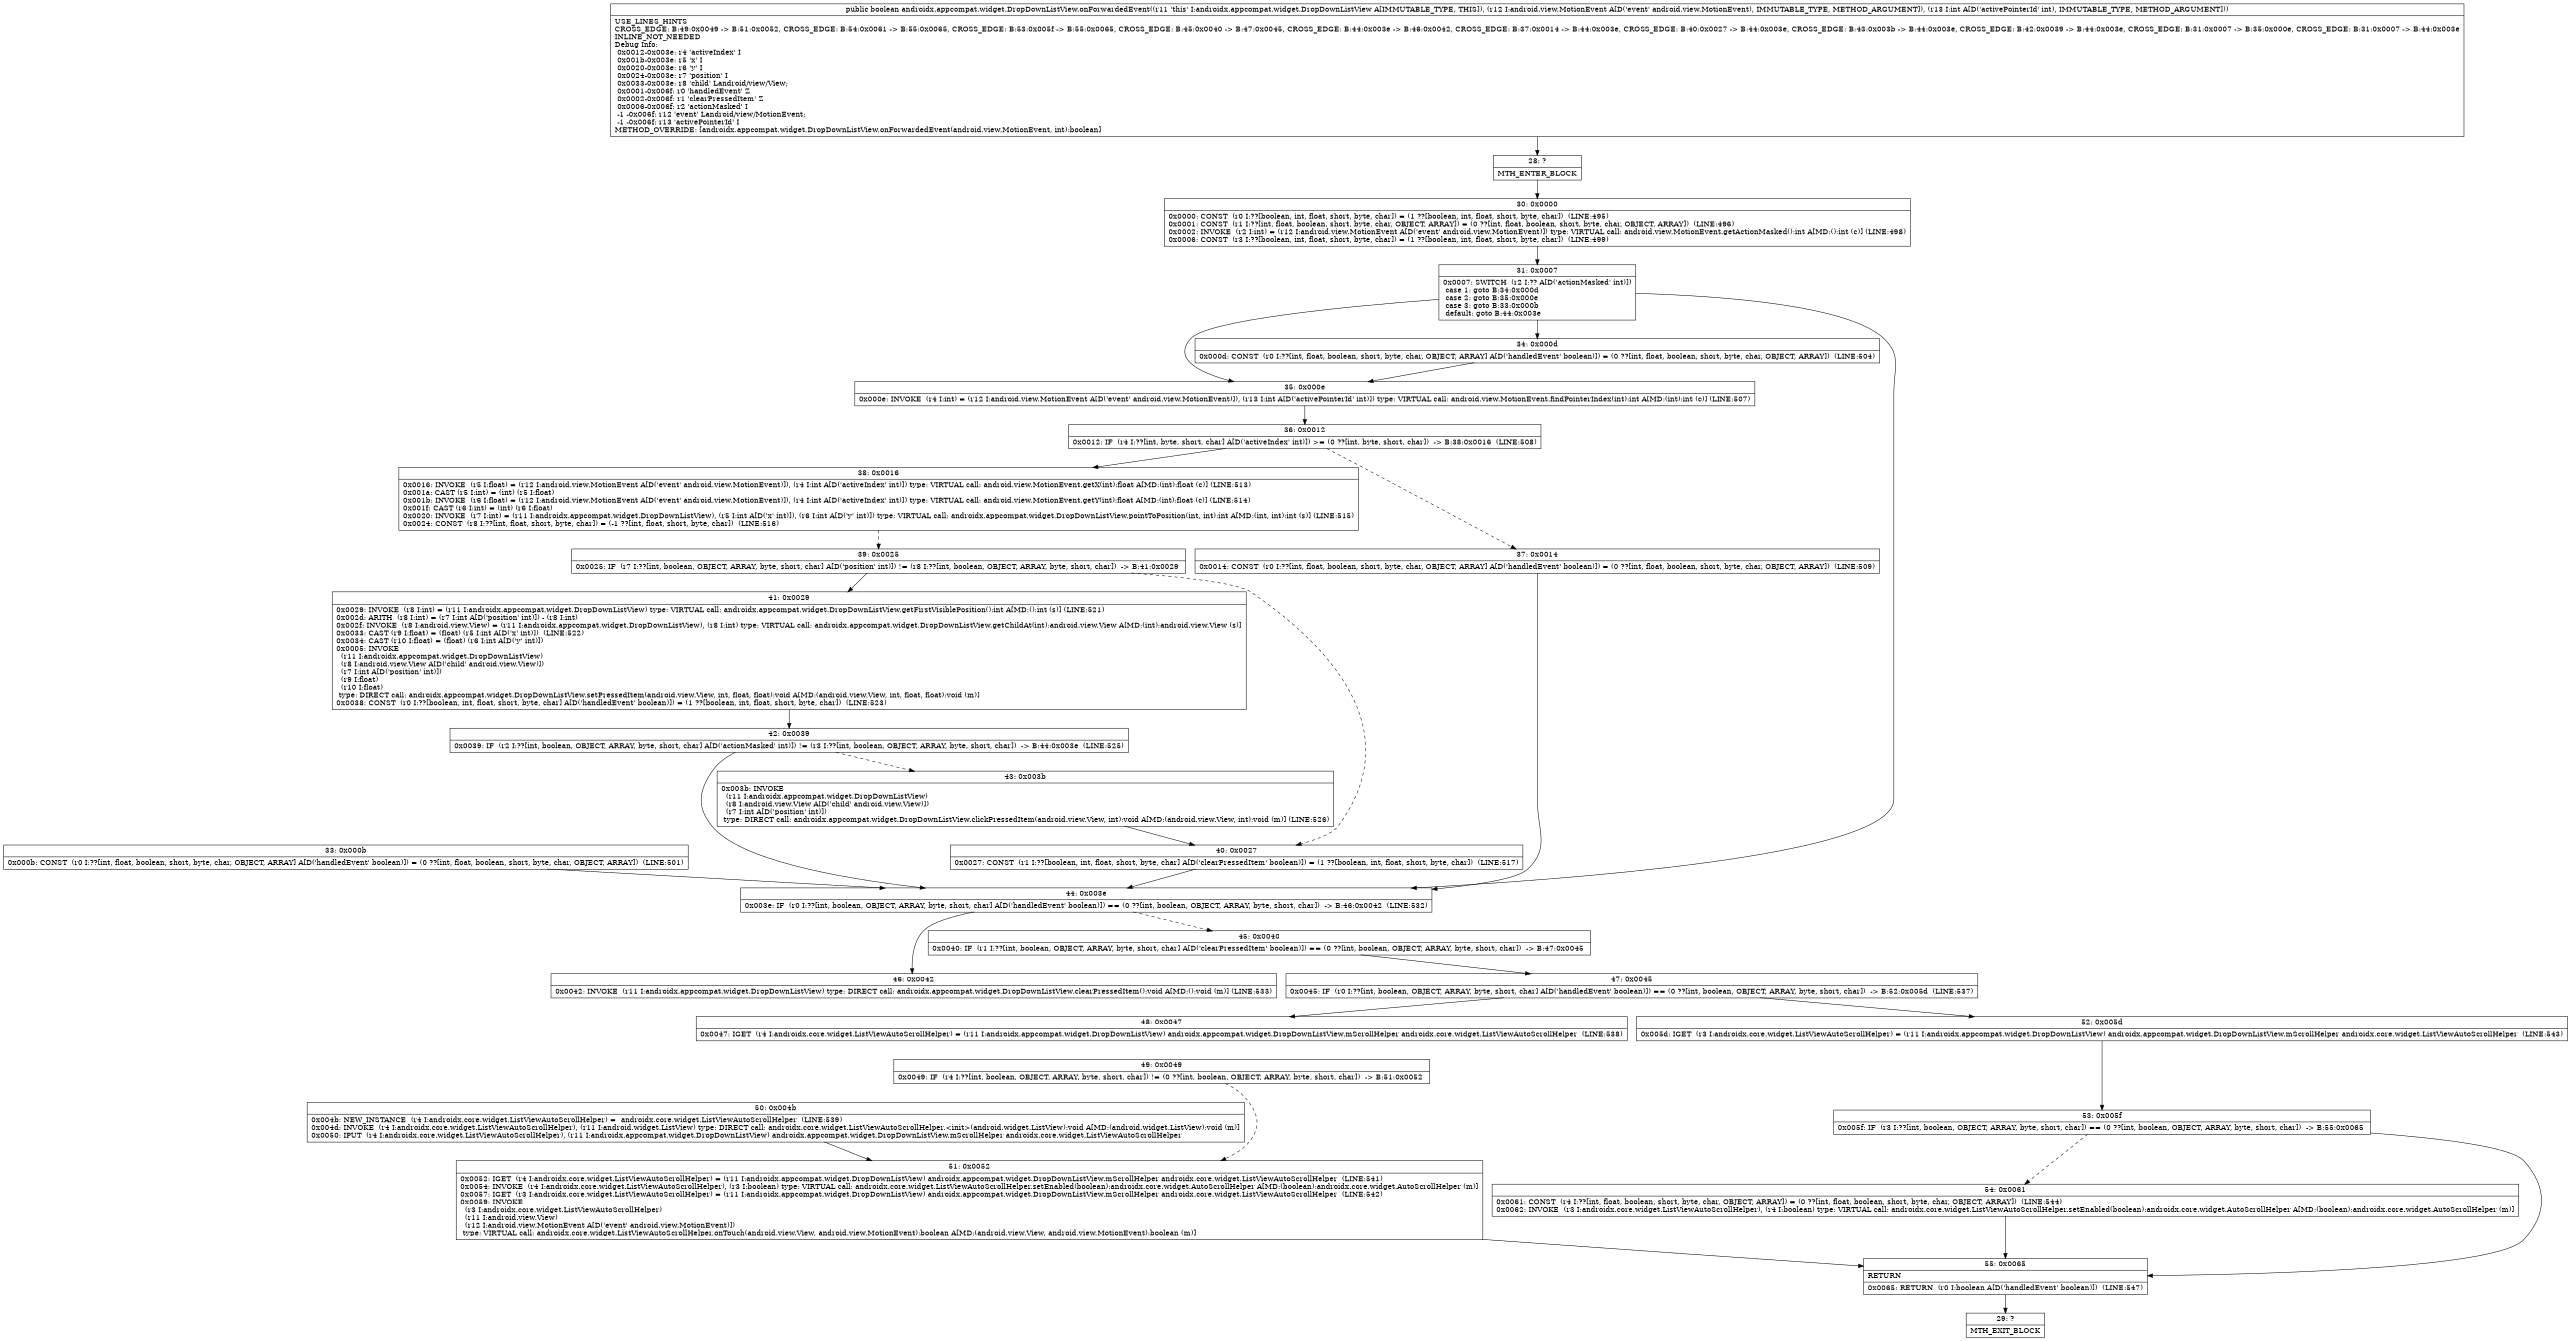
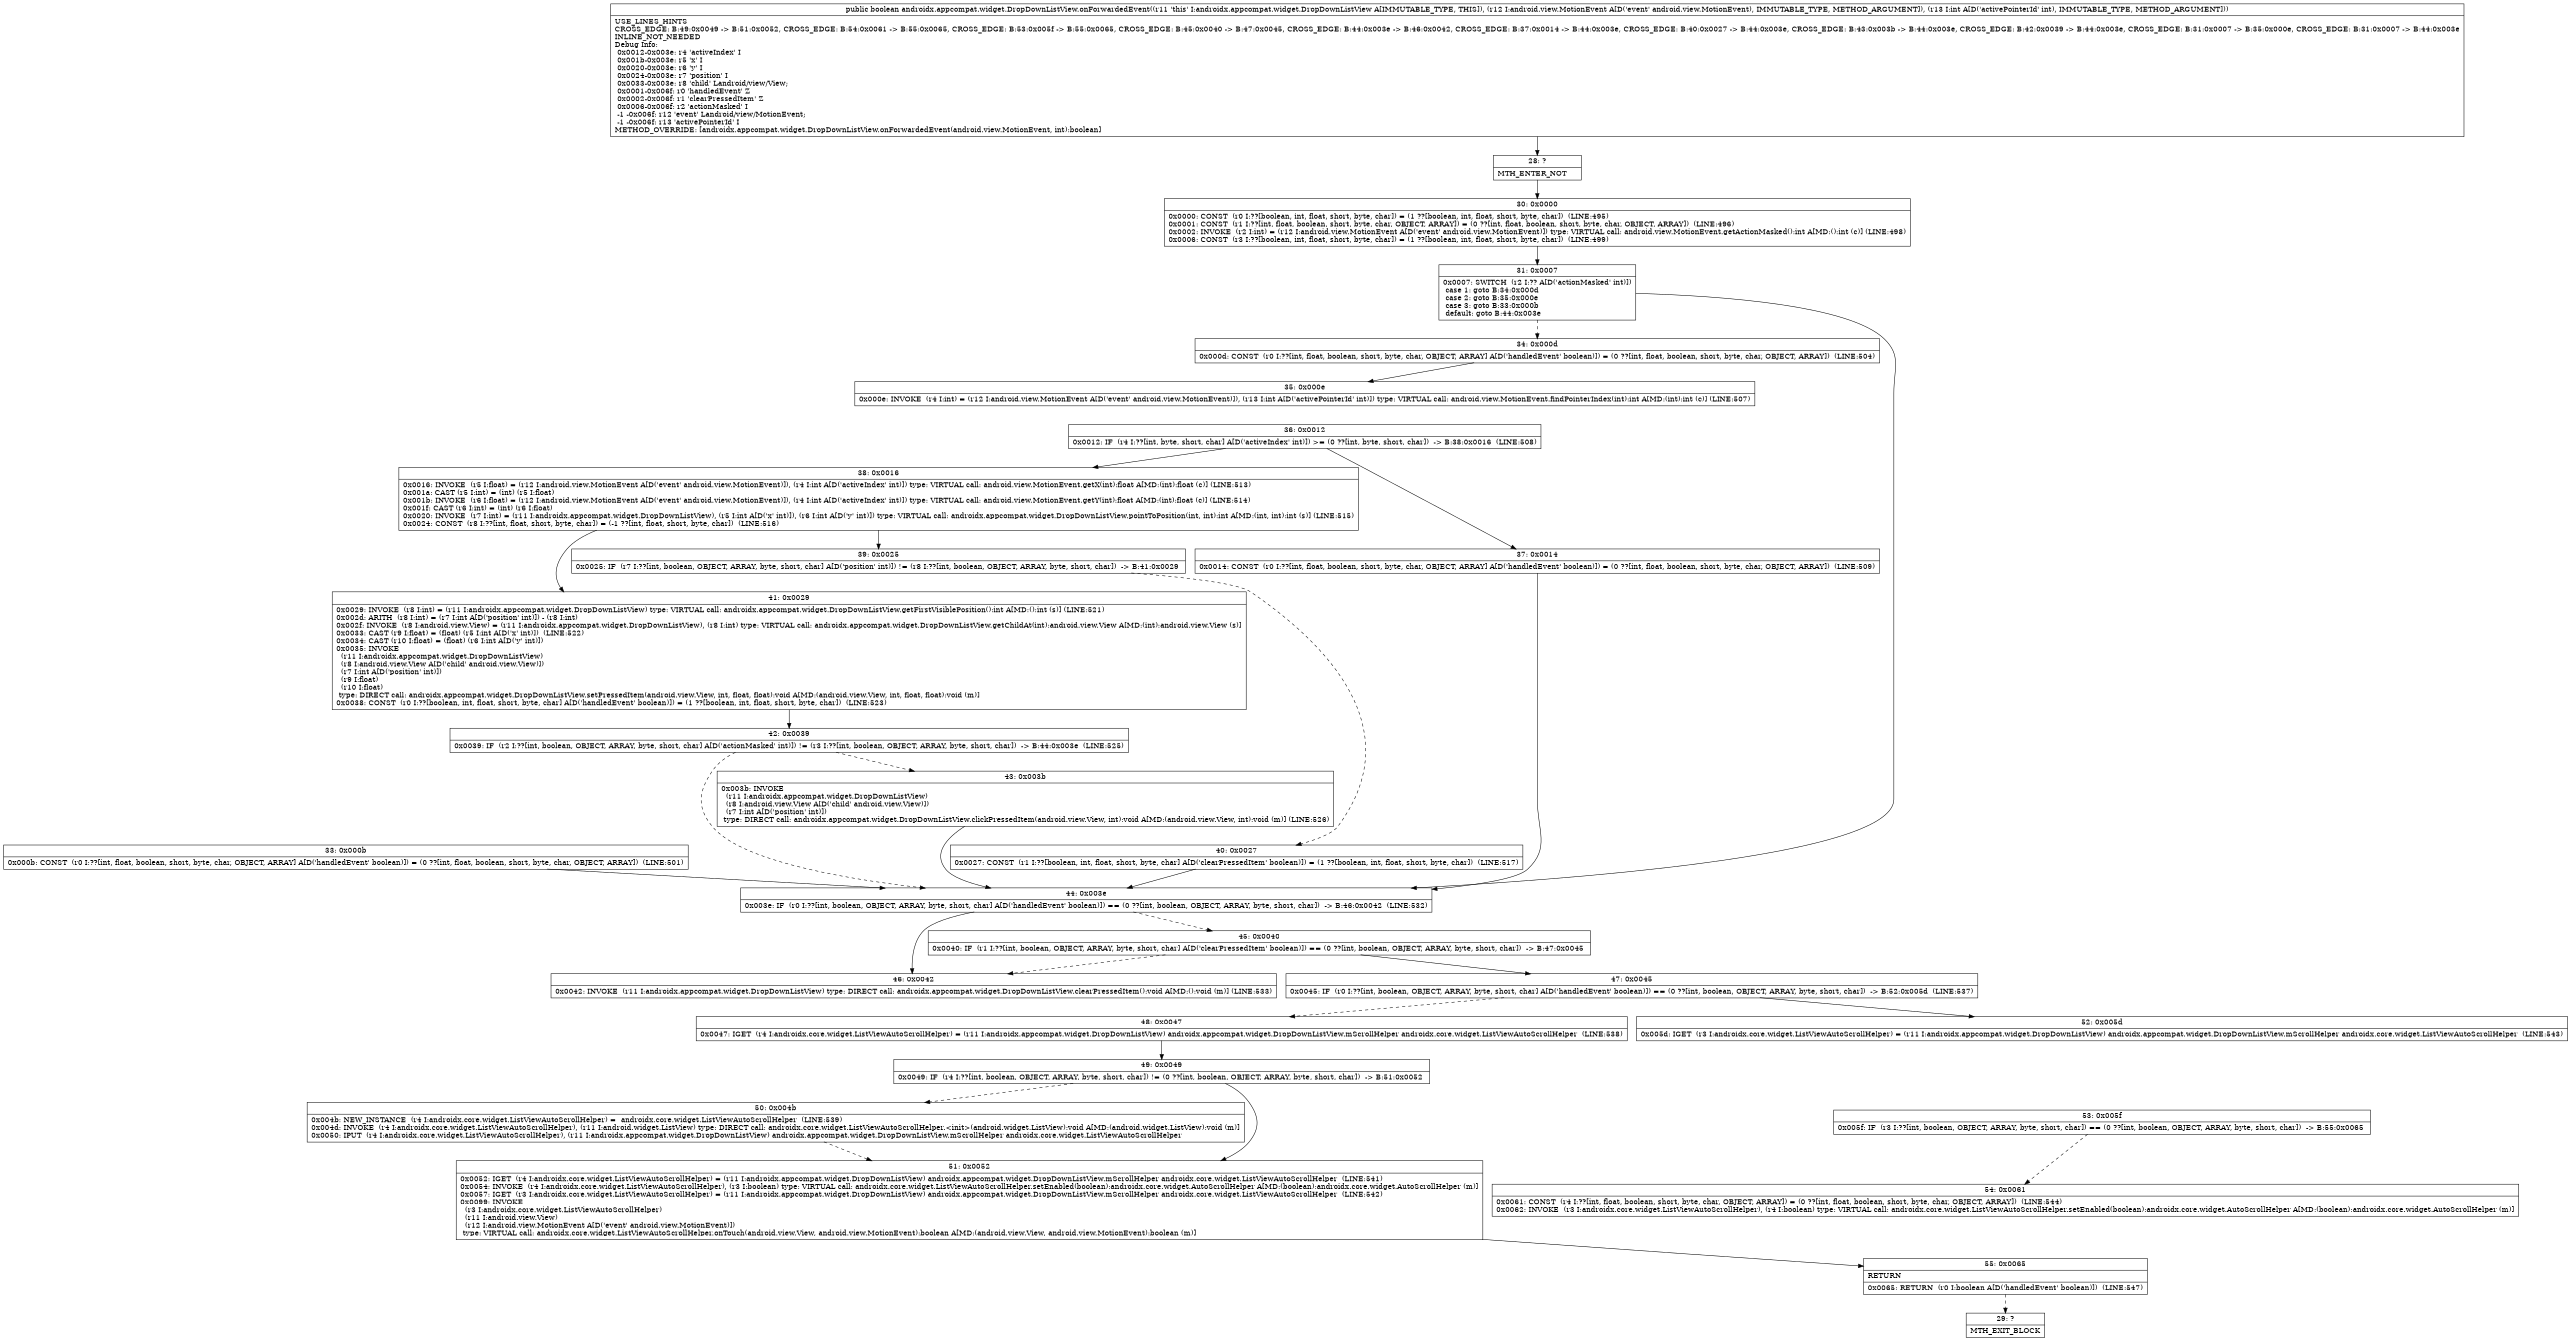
(1537, 174) -> (1532, 174)
(1278, 316) -> none
(1537, 327) -> (1537, 327)
(1305, 413) -> none
(1419, 497) -> (1419, 497)
(879, 537) -> (879, 537)
(859, 581) -> (565, 552)
(370, 649) -> (370, 649)
(1157, 835) -> (943, 865)
(768, 858) -> (768, 858)
none -> (1089, 964)
(1399, 1007) -> (1399, 1007)
none -> (1162, 1048)
(2102, 1073) -> none
none -> (1001, 1093)
(1257, 1121) -> (1257, 1121)
(845, 1150) -> (845, 1150)
(494, 1202) -> (494, 1202)
(2005, 1235) -> none
(2462, 1258) -> none
(2005, 1301) -> (2005, 1301)
